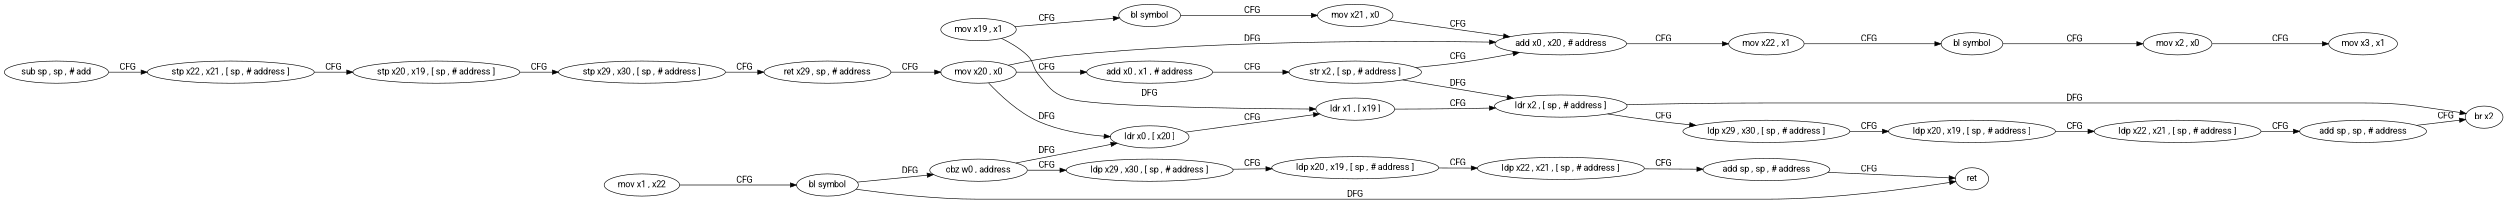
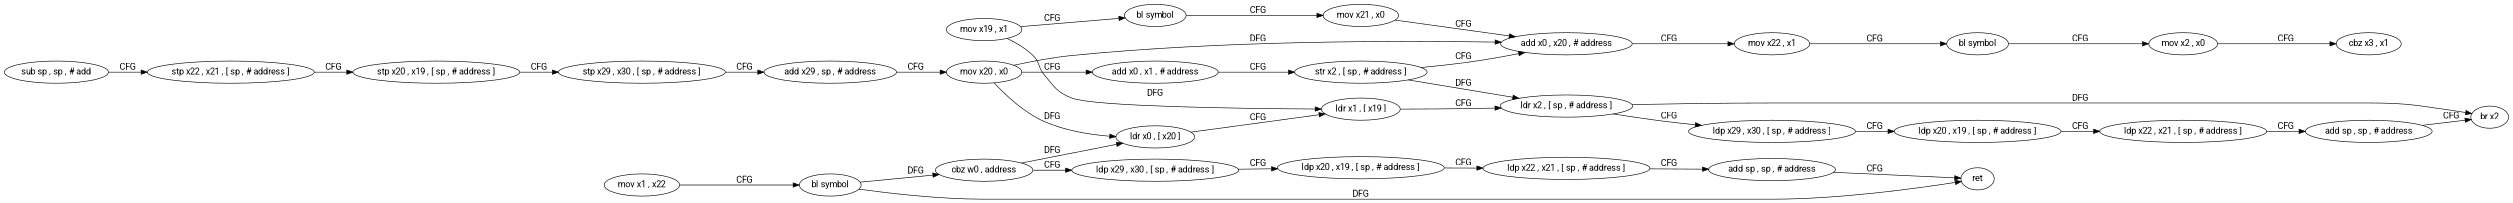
(2363, 44) -> (2369, 44)
(827, 72) -> (830, 72)
